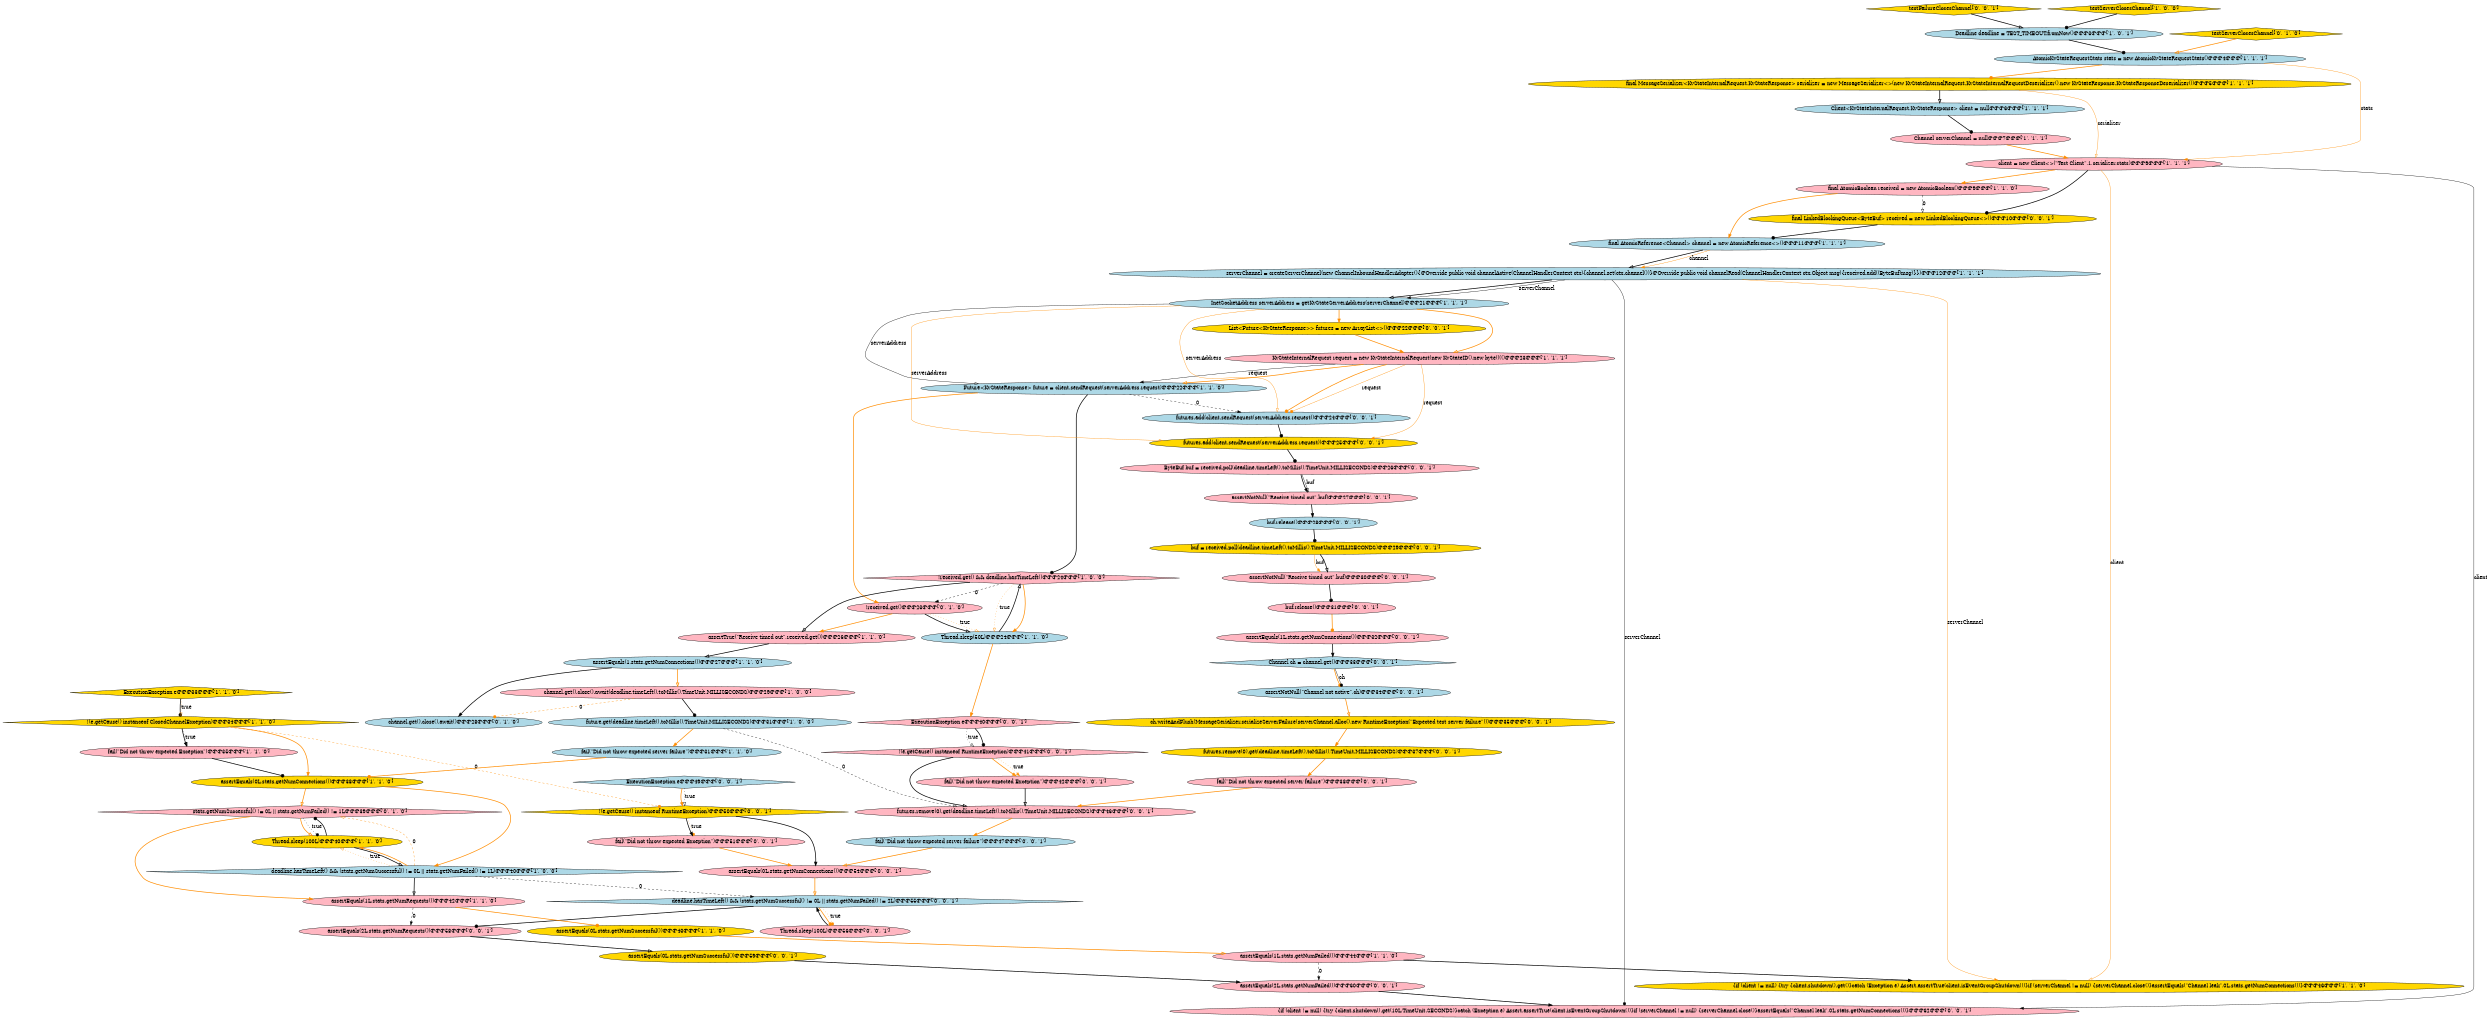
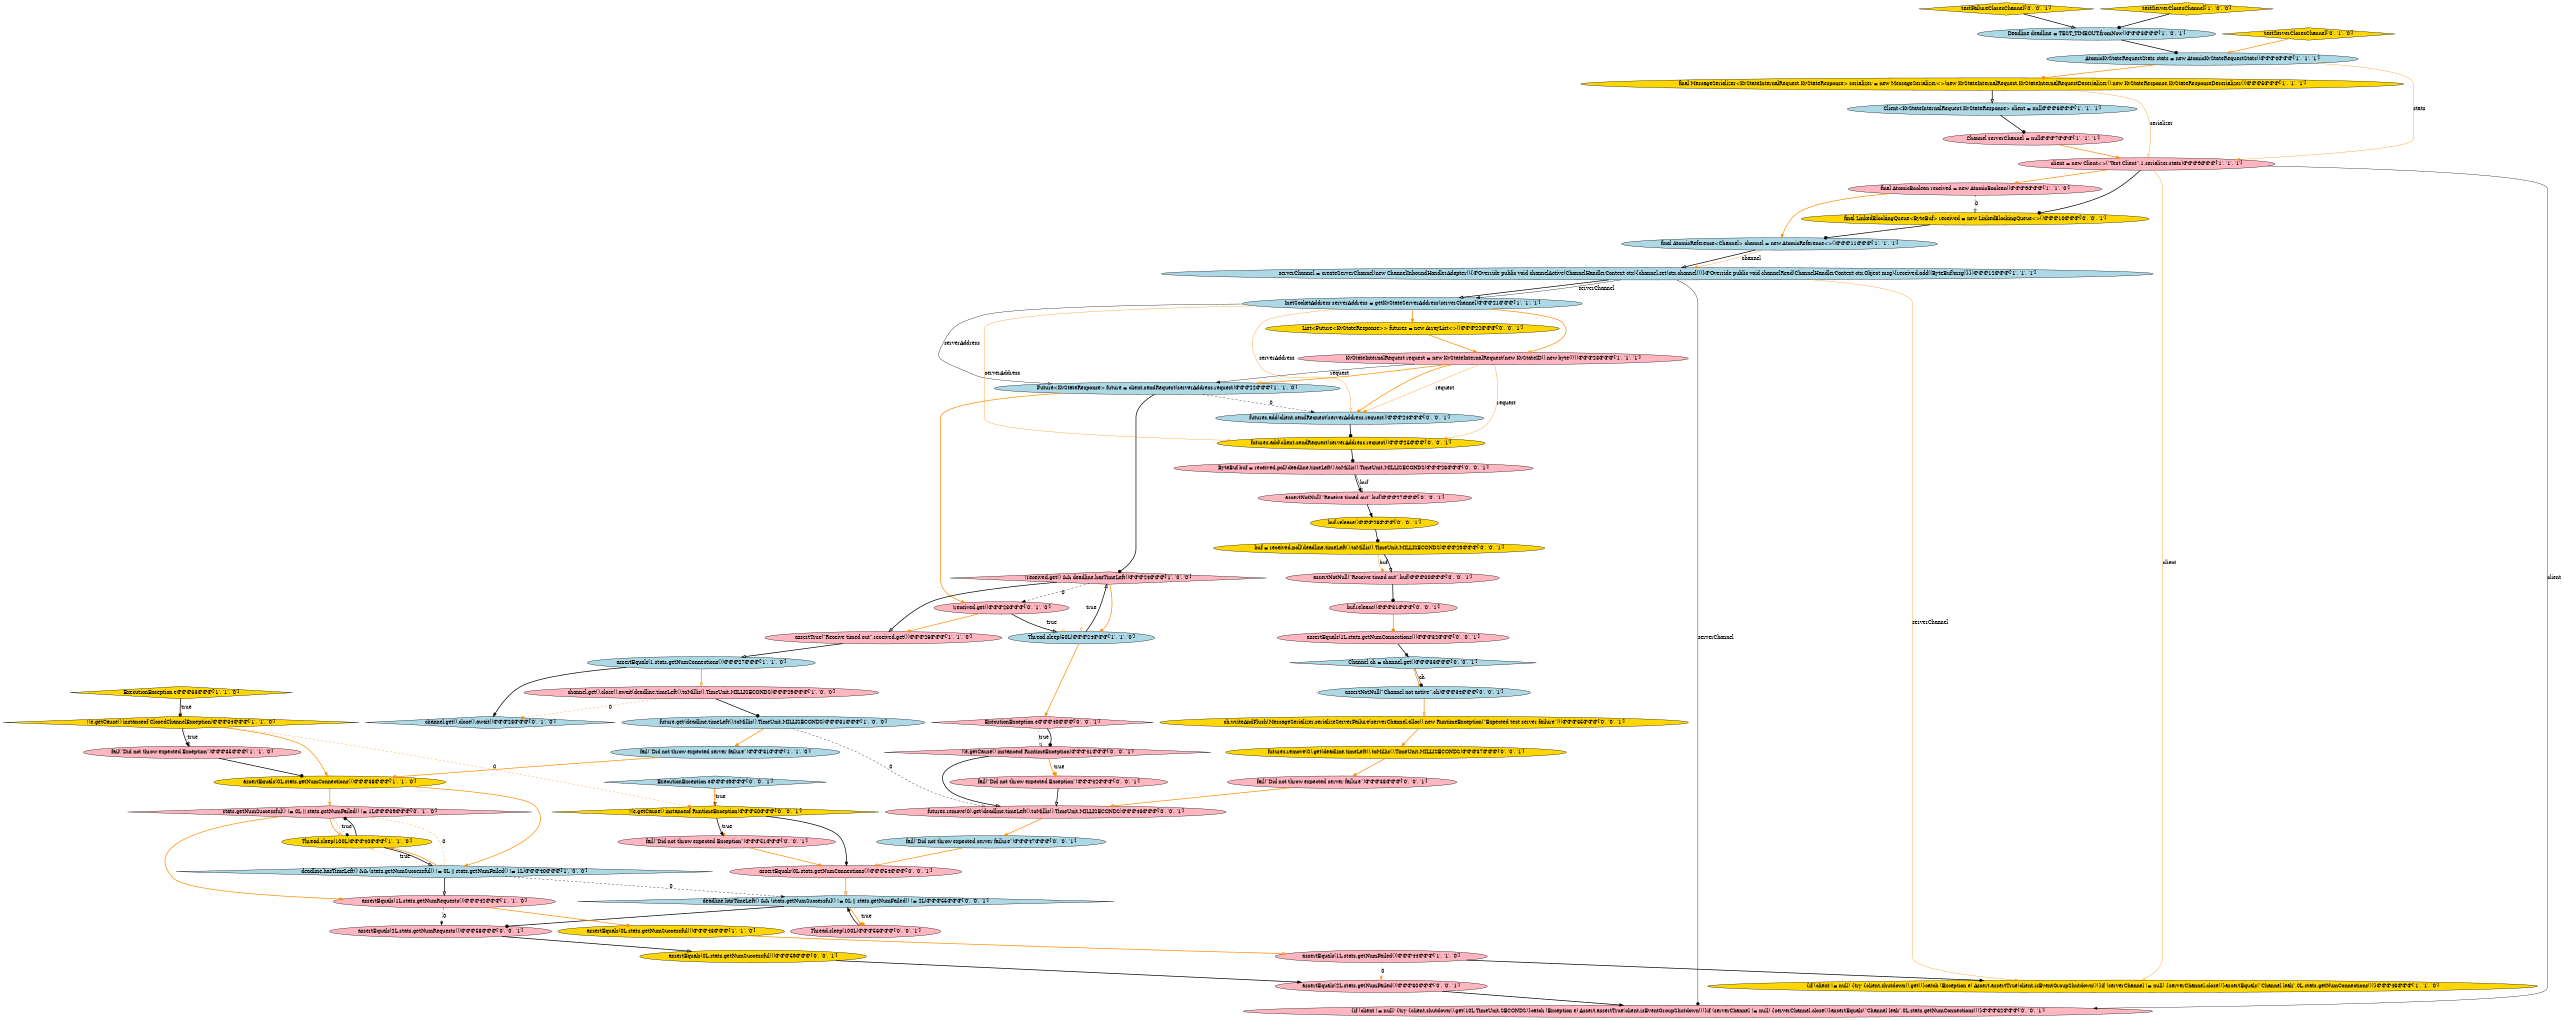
(1313, 523) -> (1374, 523)
(454, 722) -> (490, 722)
(1319, 970) -> (1381, 970)
